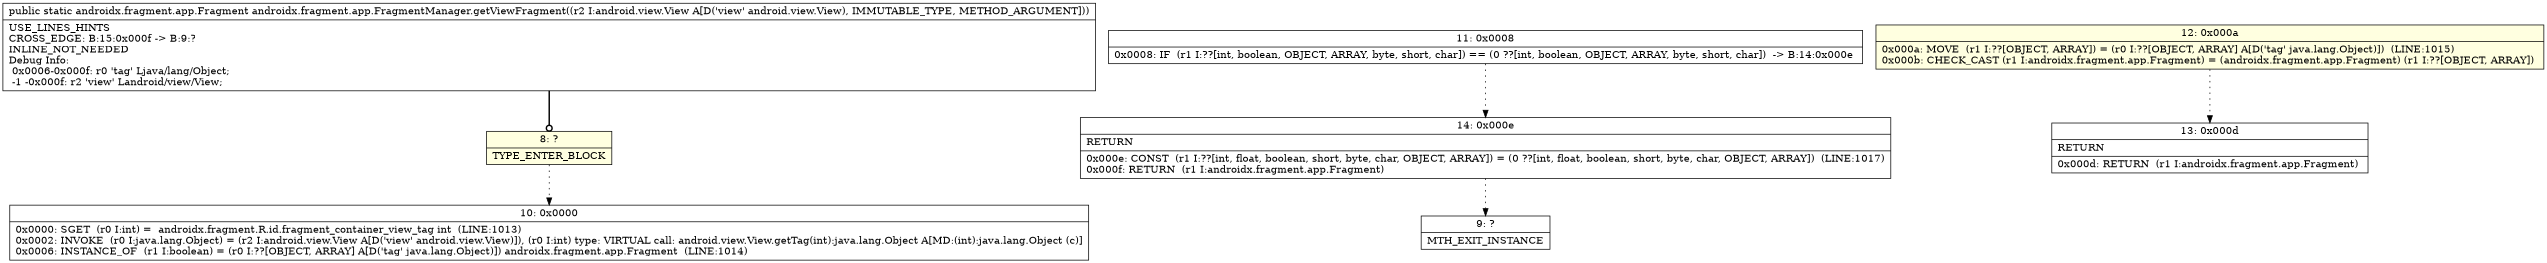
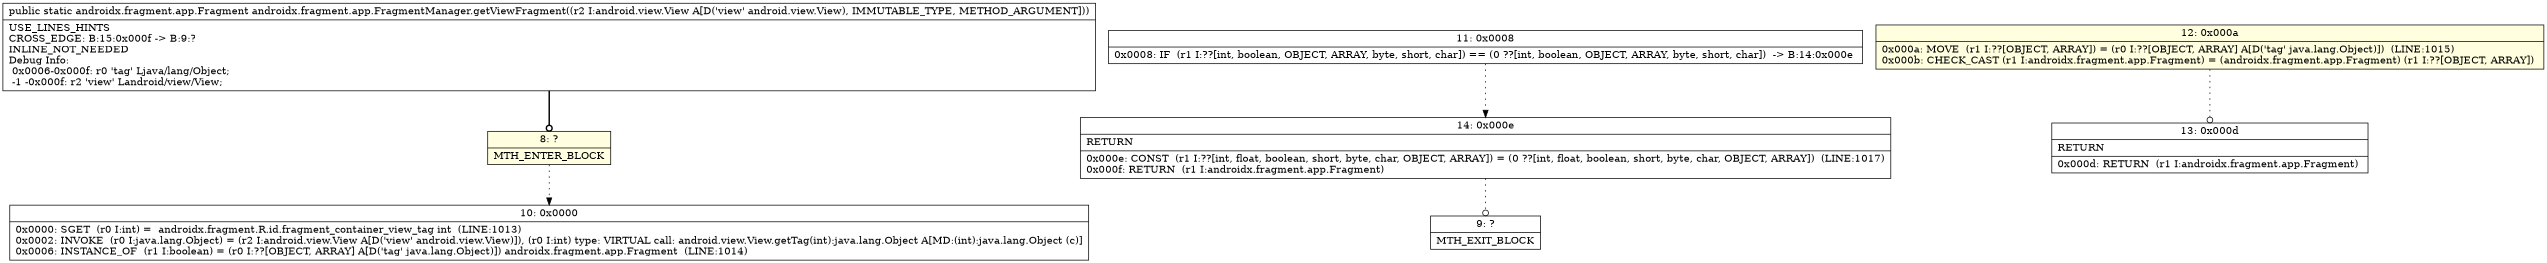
(2210, 92) -> (2210, 93)
(549, 156) -> (549, 156)
(1486, 193) -> (1486, 194)
(1486, 241) -> (1486, 241)
